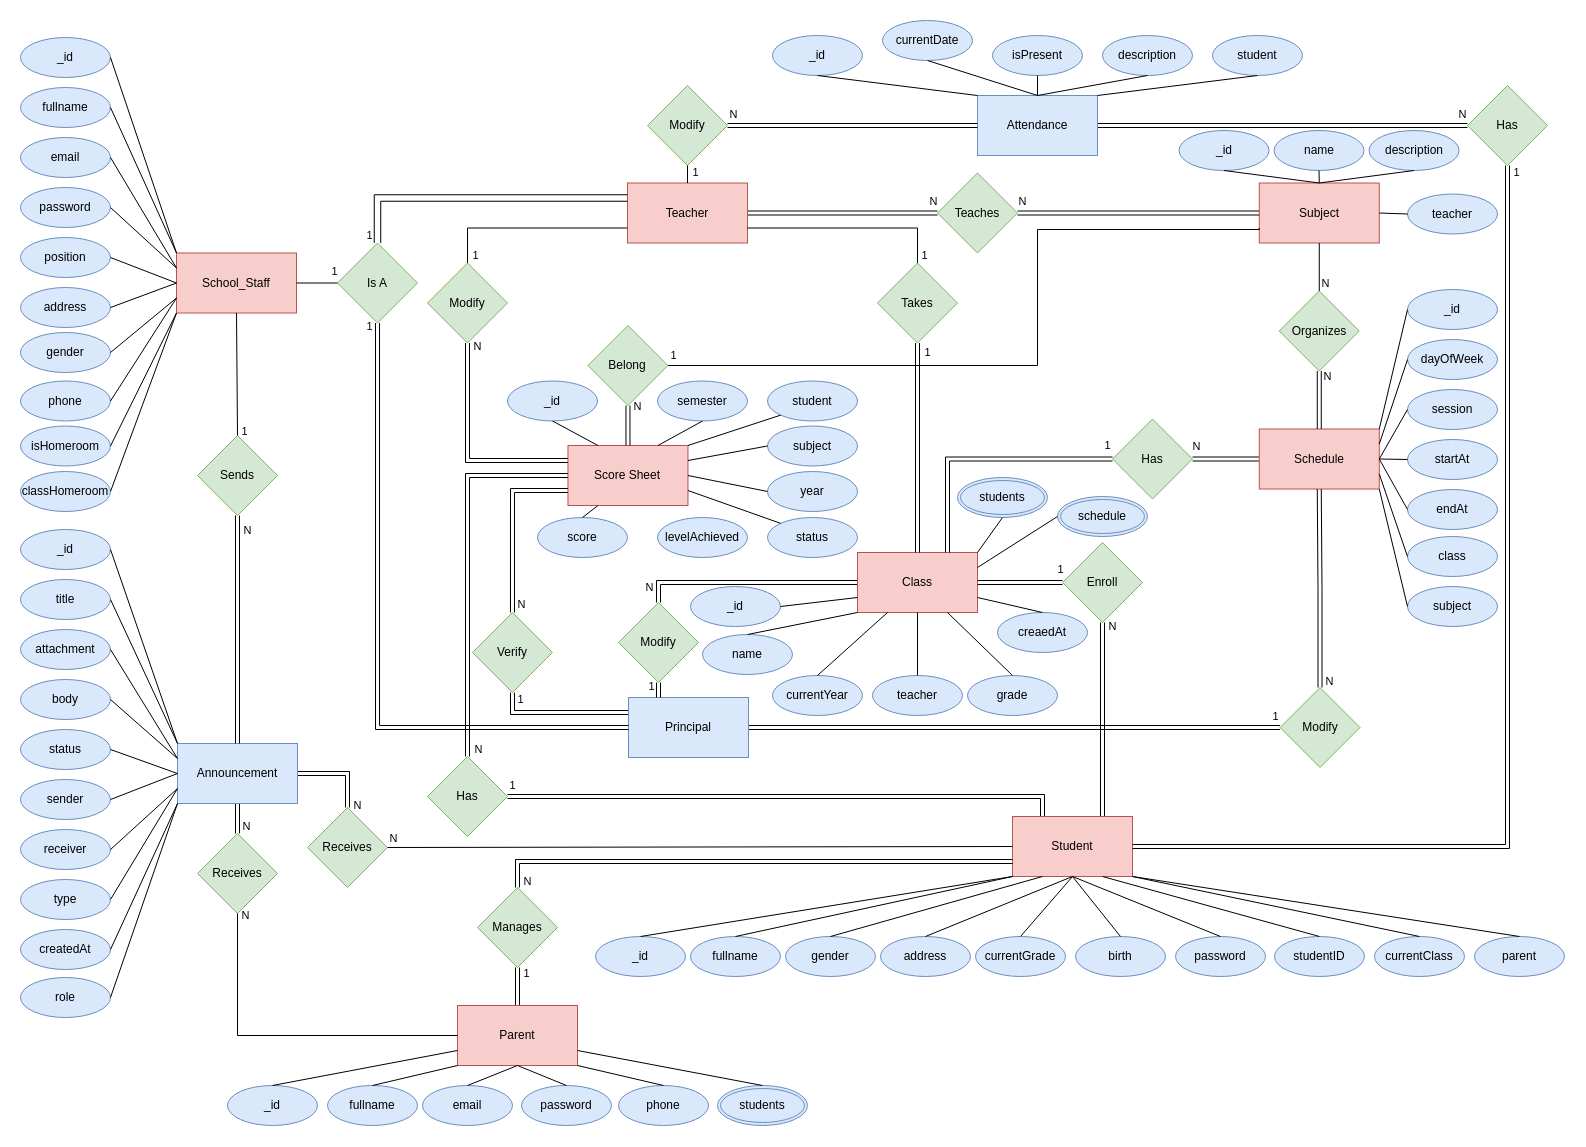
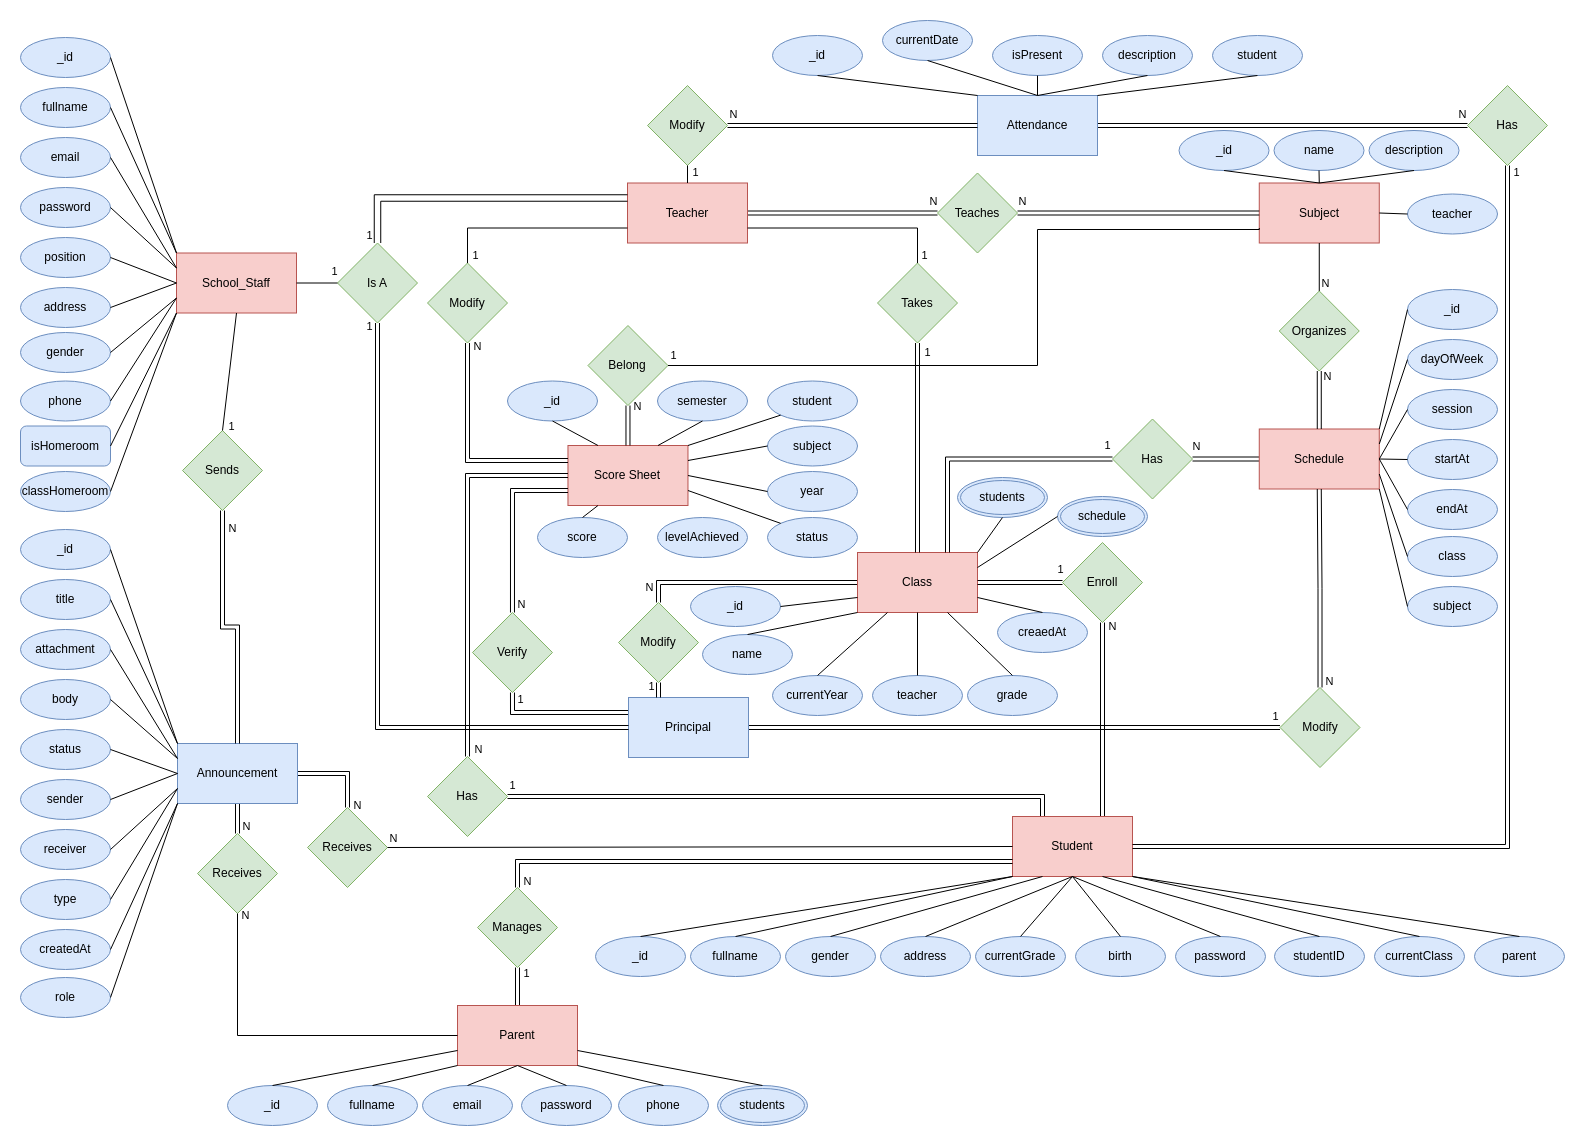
(66, 446) -> (66, 446)
(238, 476) -> (223, 471)
